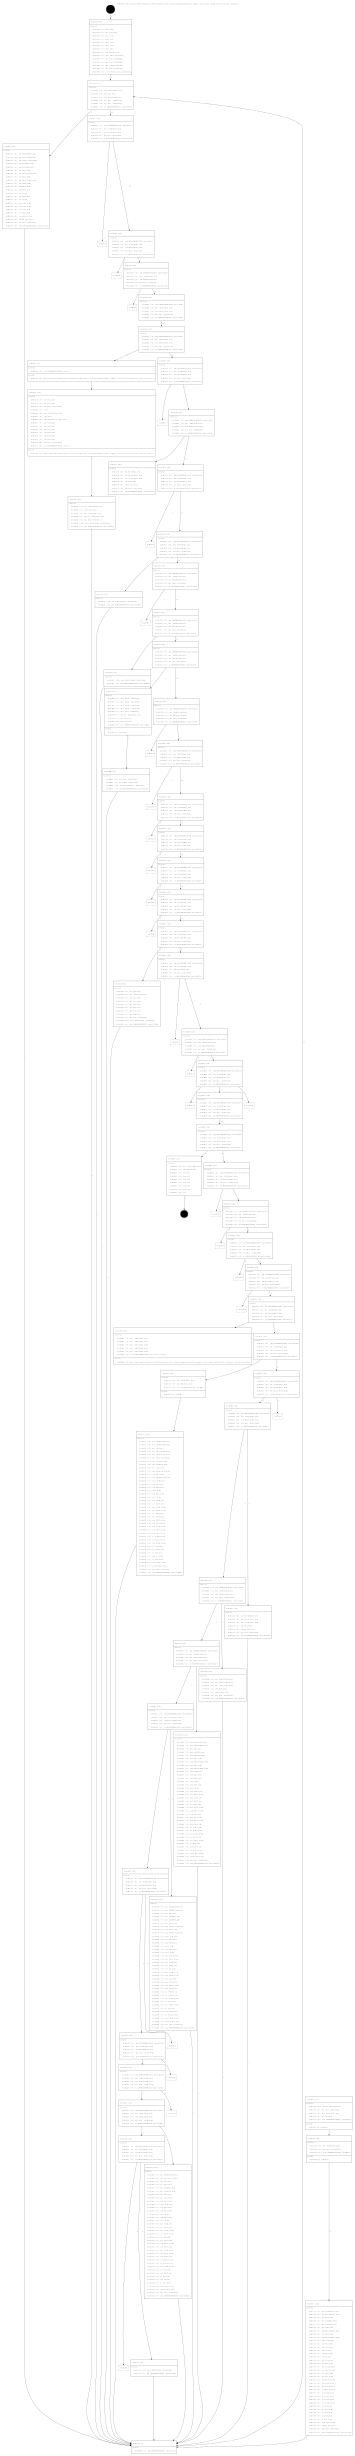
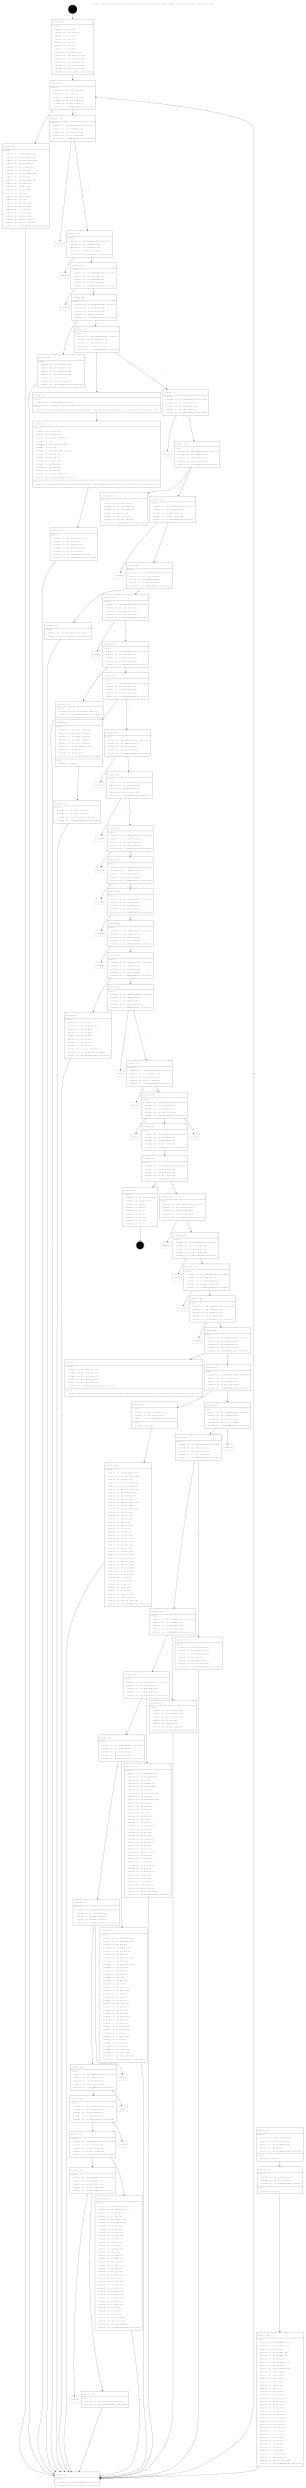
none -> (61, 371)
